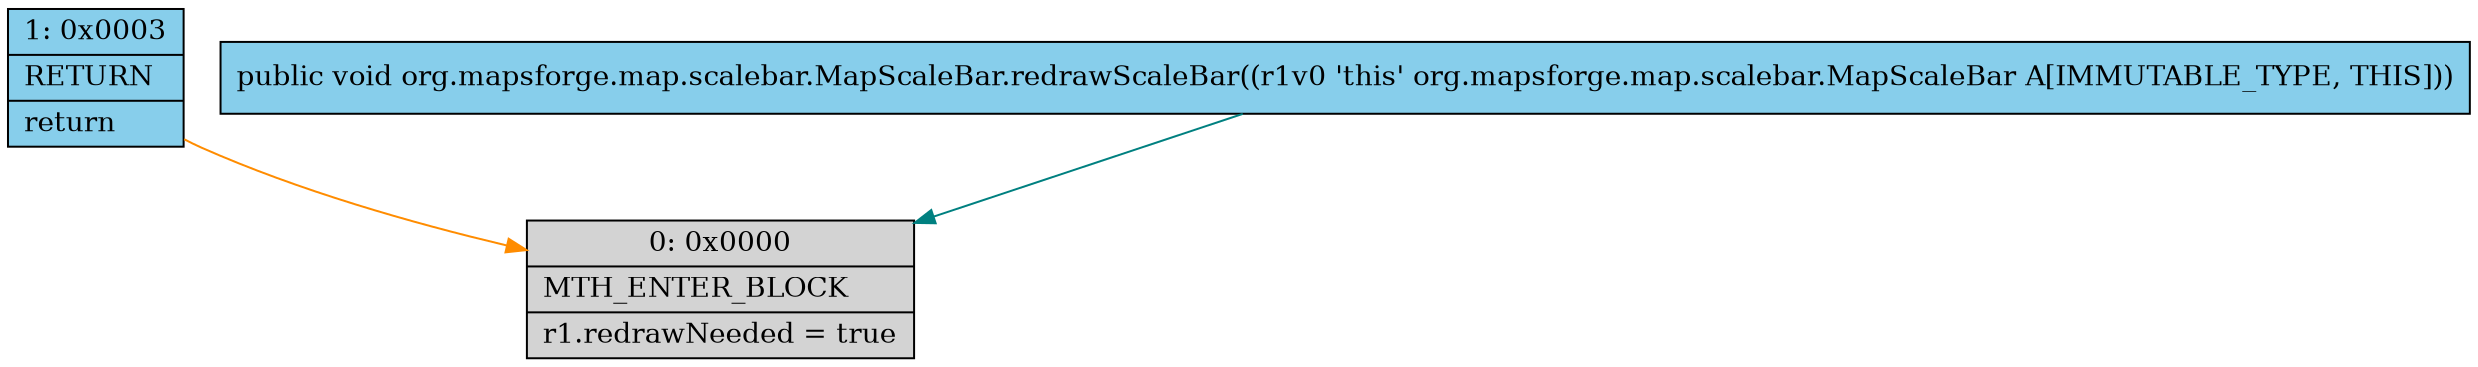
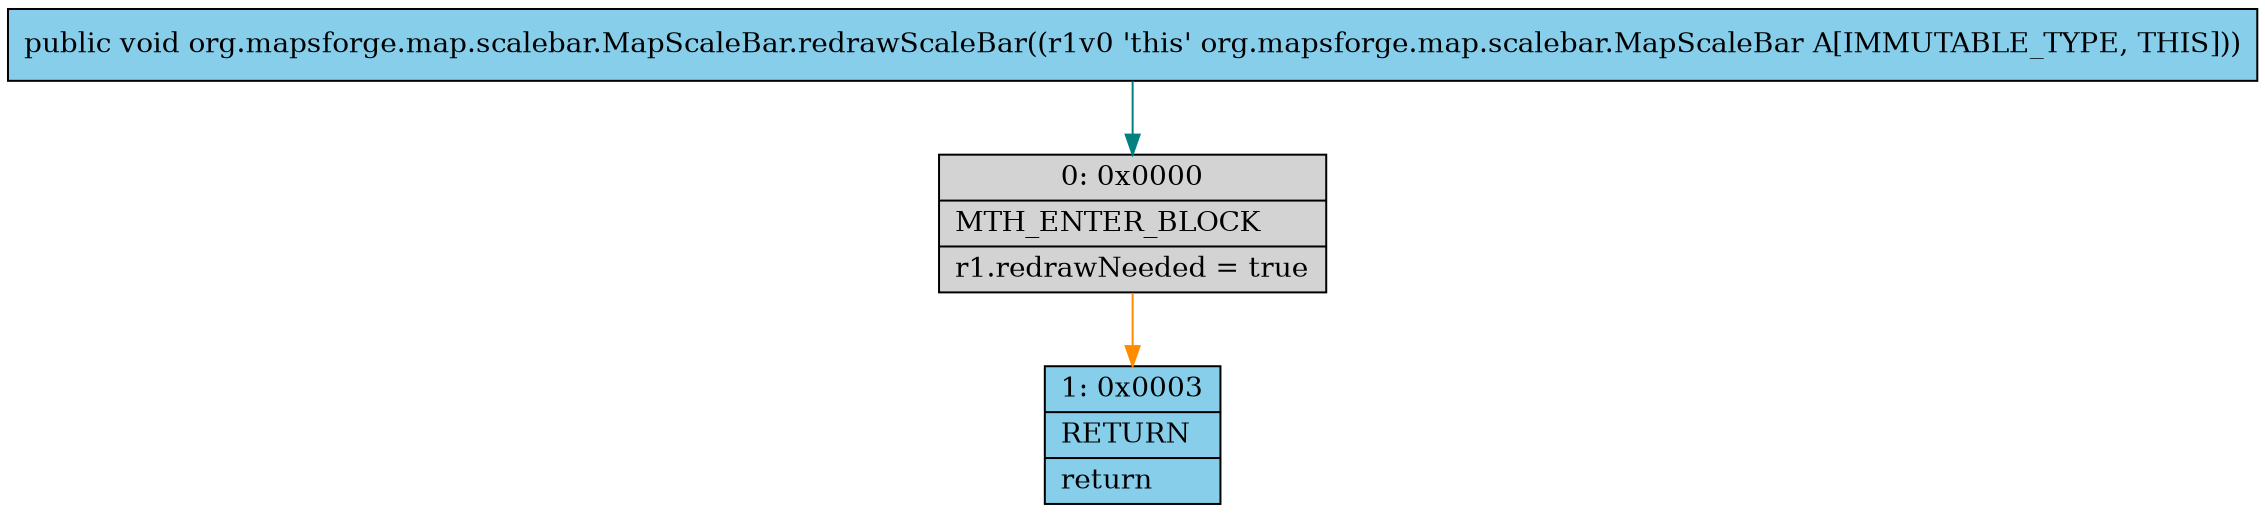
(343, 200) -> (1133, 319)
